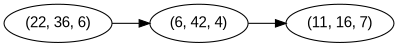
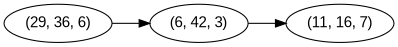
(58, 23) -> (58, 23)
(199, 23) -> (199, 23)
